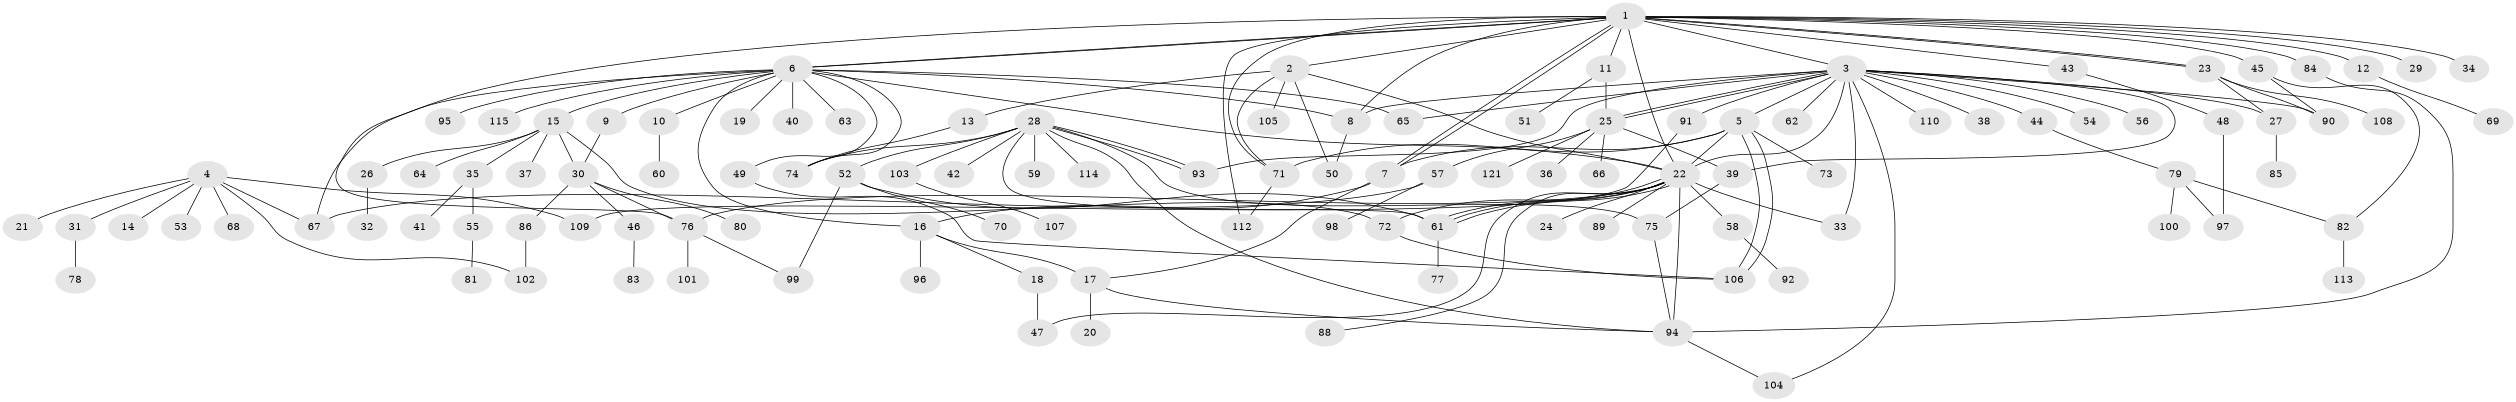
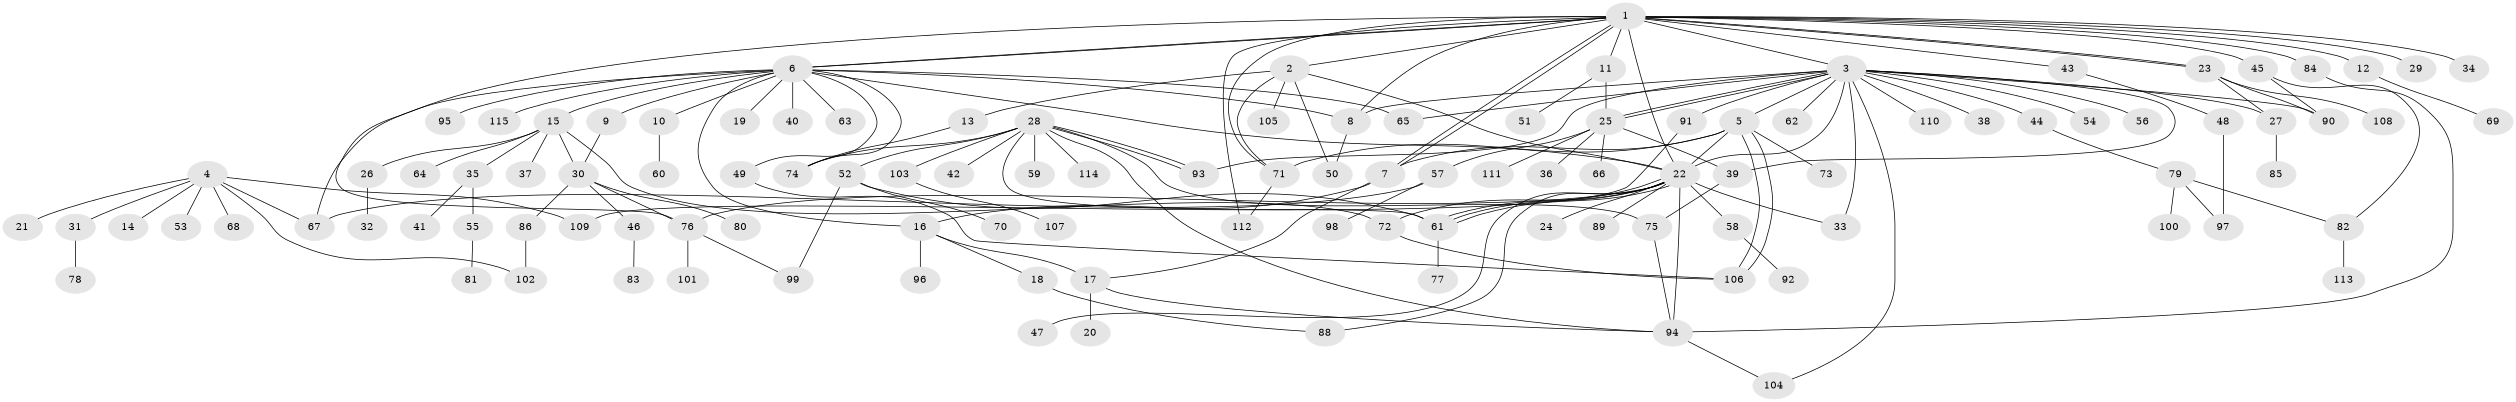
(1492, 175) -> (1492, 175)
(1038, 307) -> (1184, 319)
